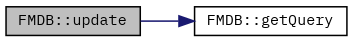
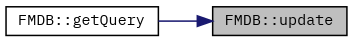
(160, 21) -> (178, 21)
